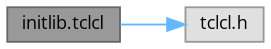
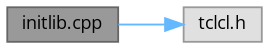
(64, 25) -> (63, 25)
